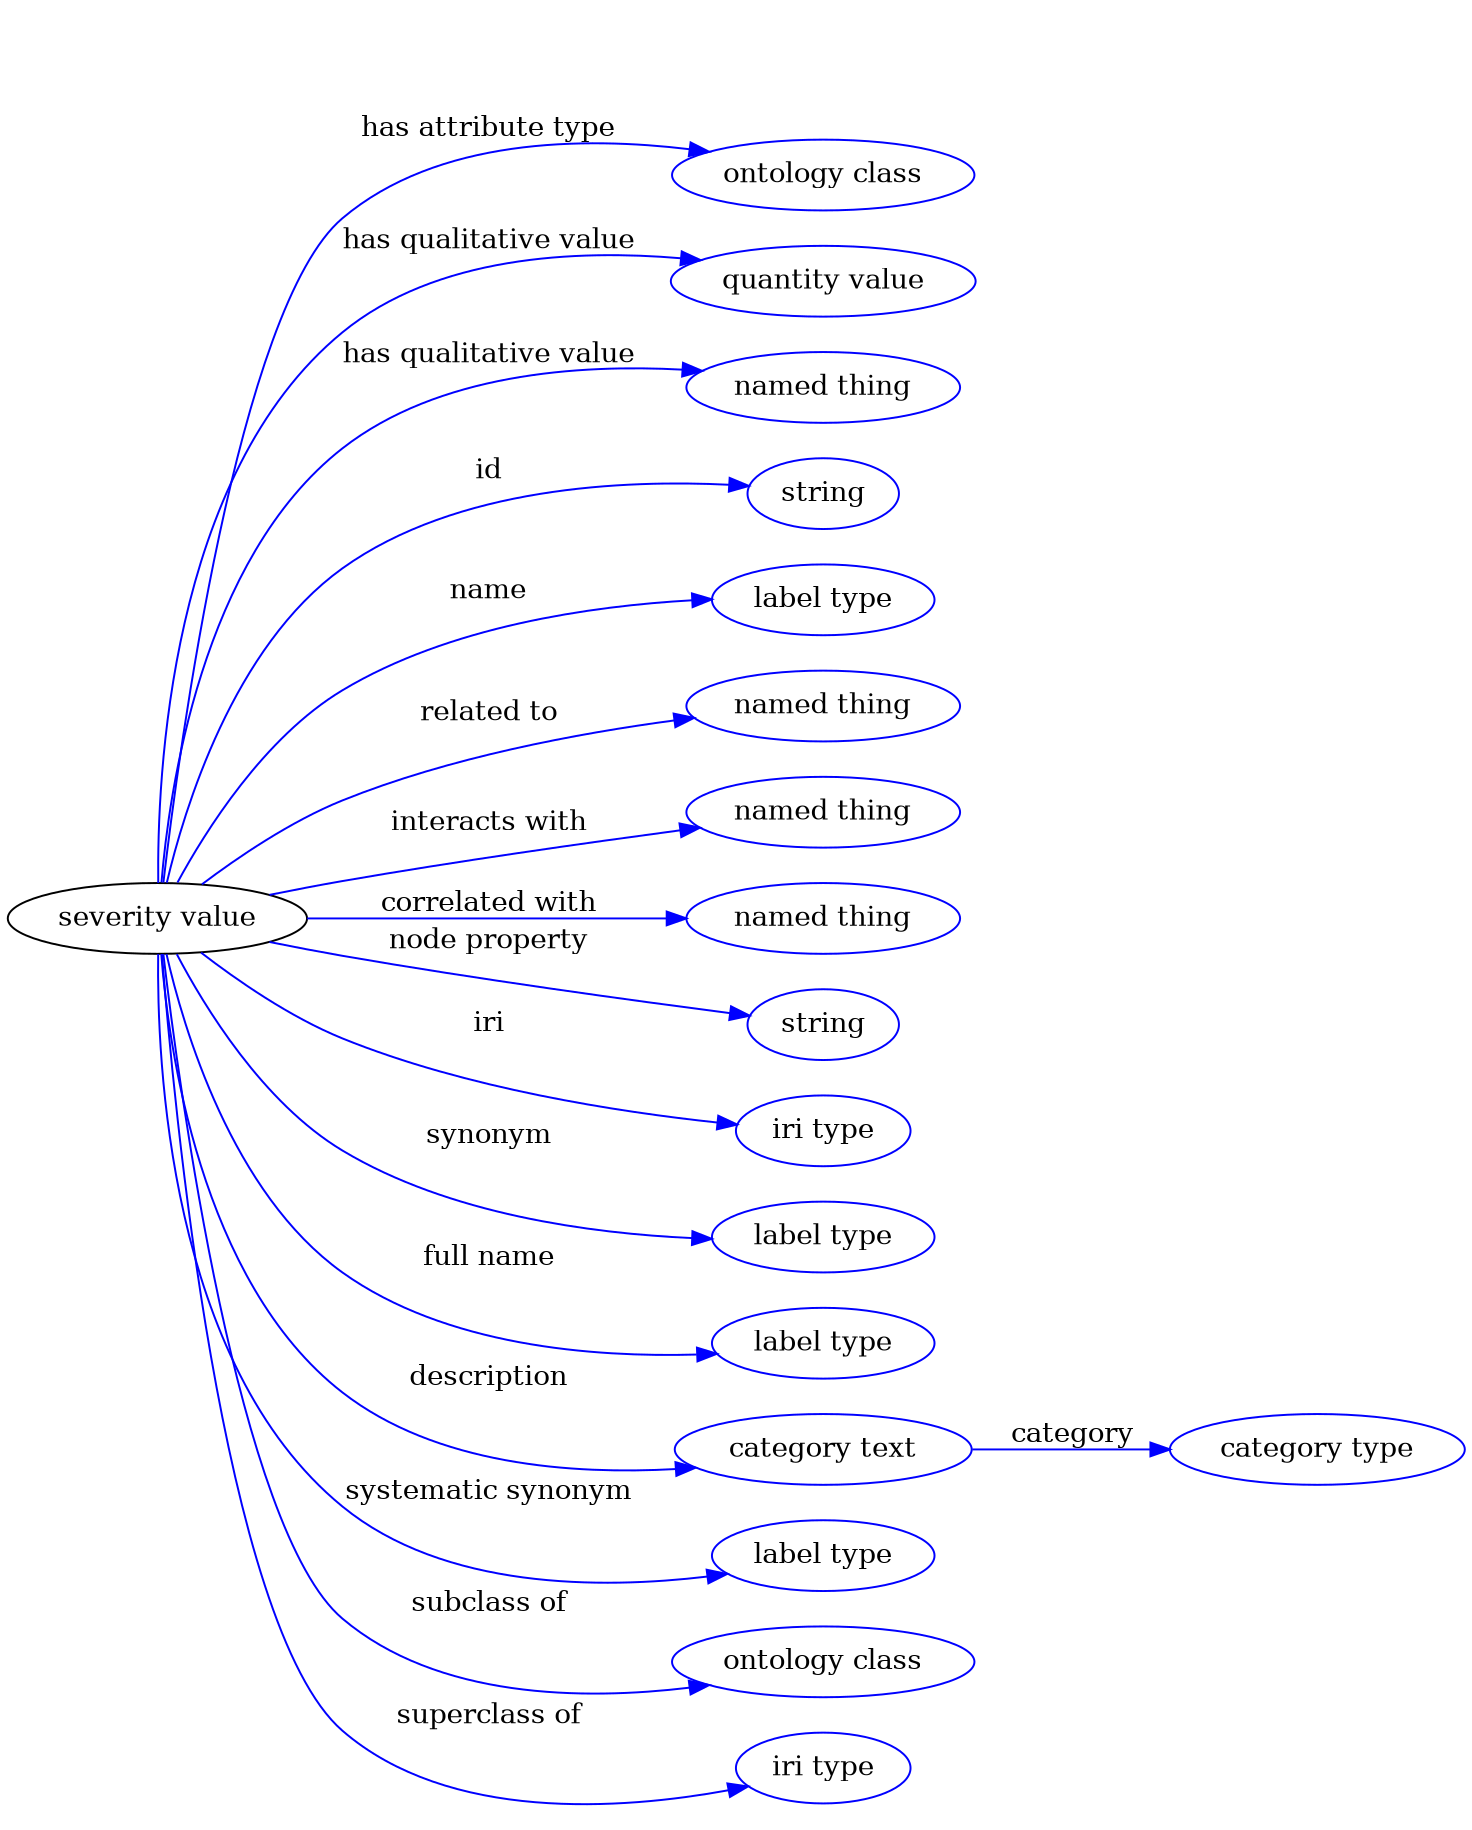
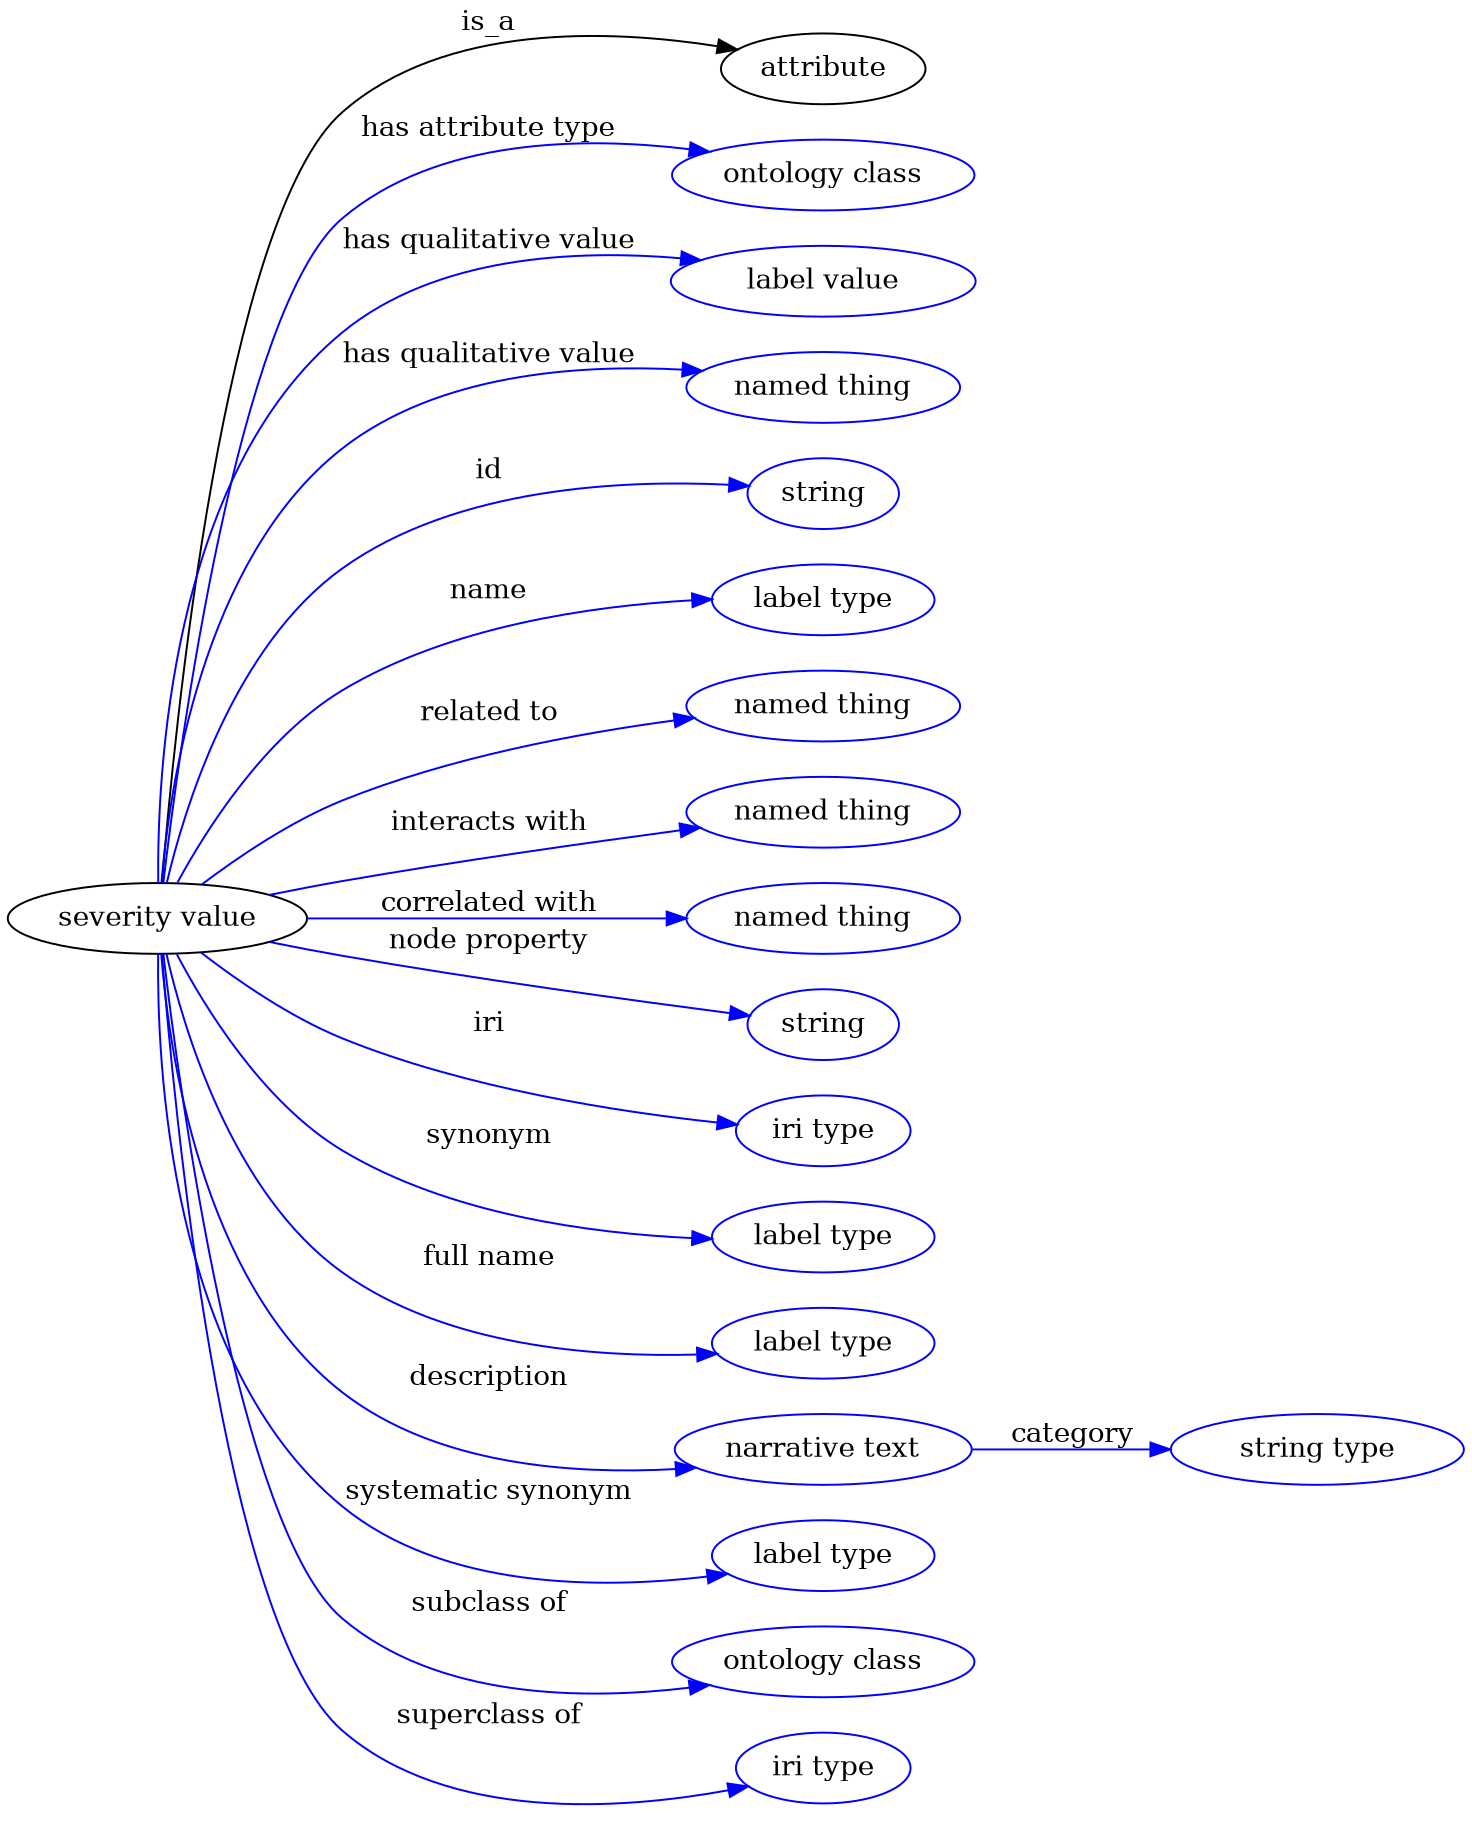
none -> (823, 69)
(823, 281) -> (823, 281)
(823, 1449) -> (823, 1449)
(1317, 1449) -> (1317, 1449)
